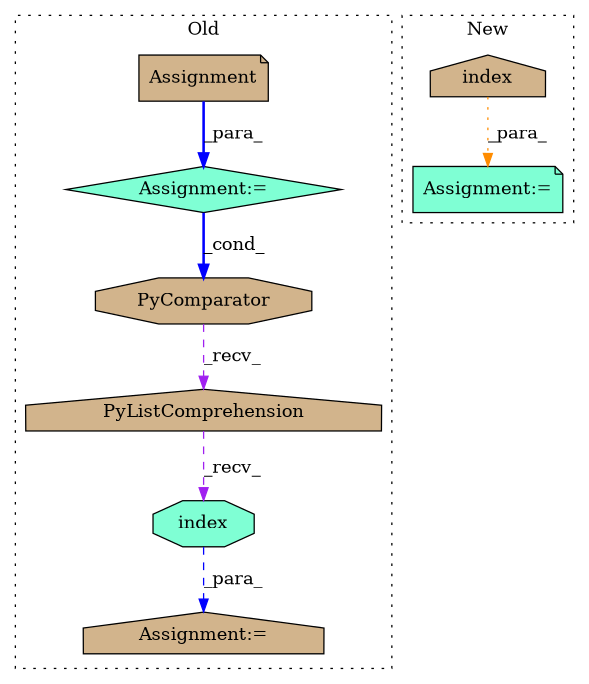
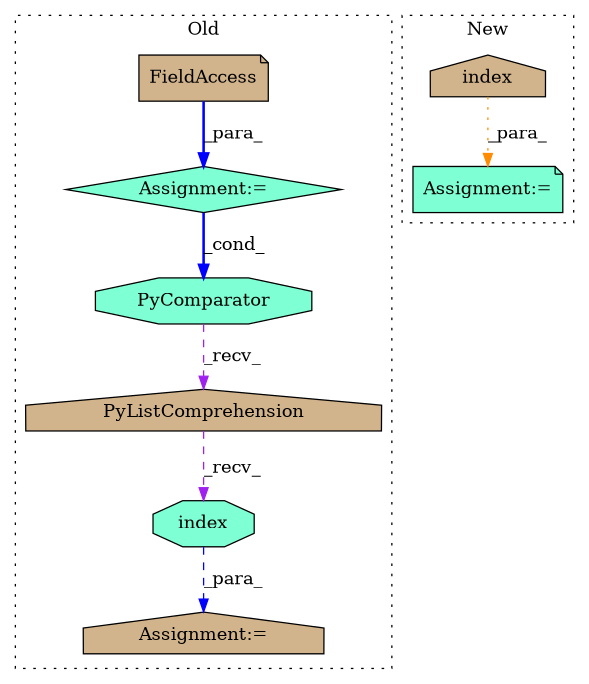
(204, 78) -> (204, 78)
(204, 301) -> (204, 301)
